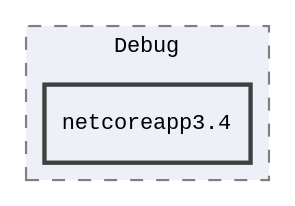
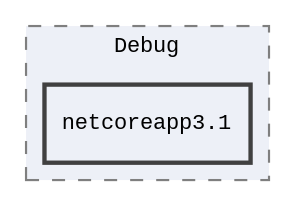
(148, 124) -> (148, 124)
